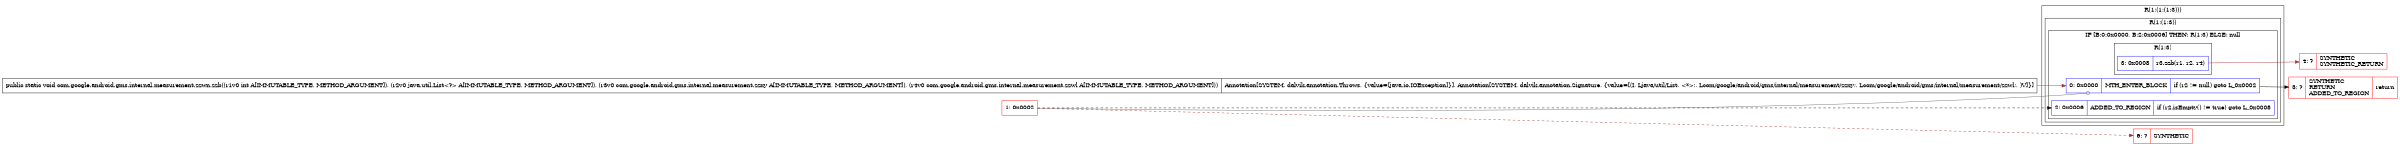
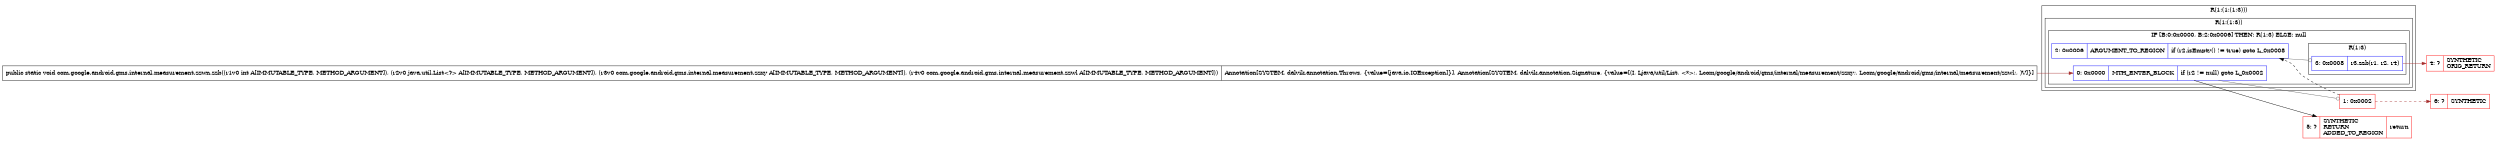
none -> (2294, 59)
(2352, 64) -> (2469, 66)
(2120, 108) -> (2128, 51)
(1431, 110) -> (2304, 93)
